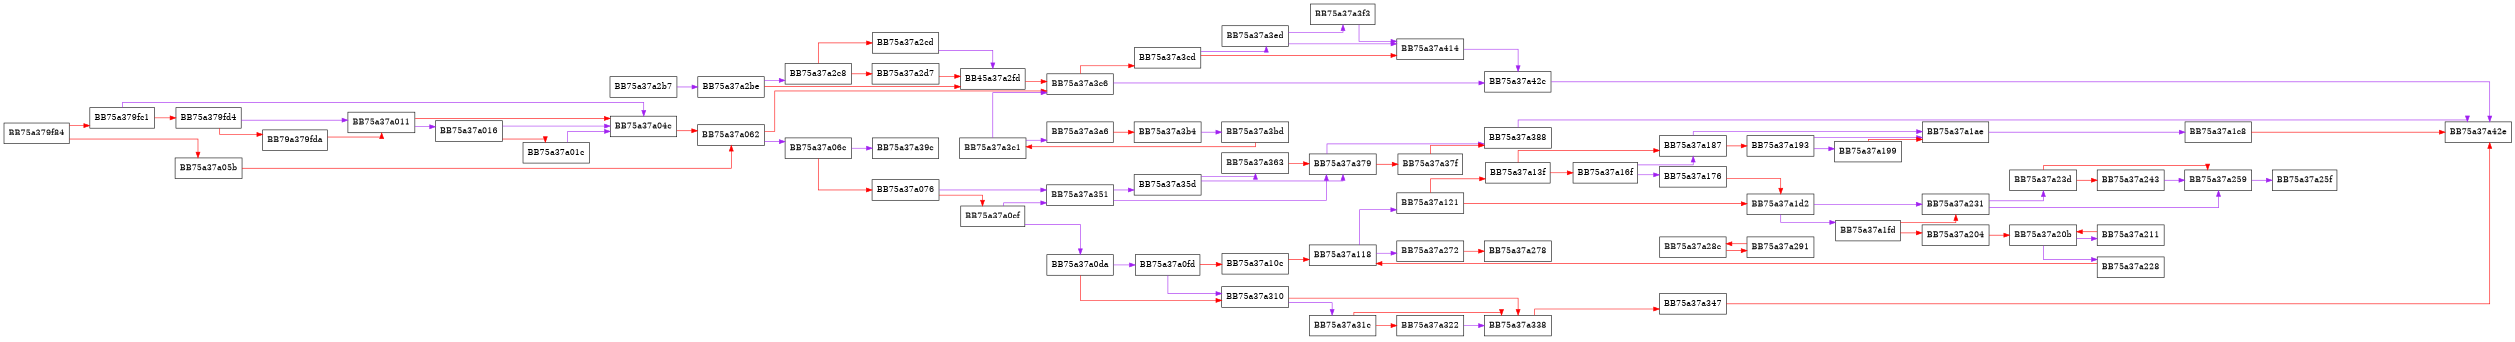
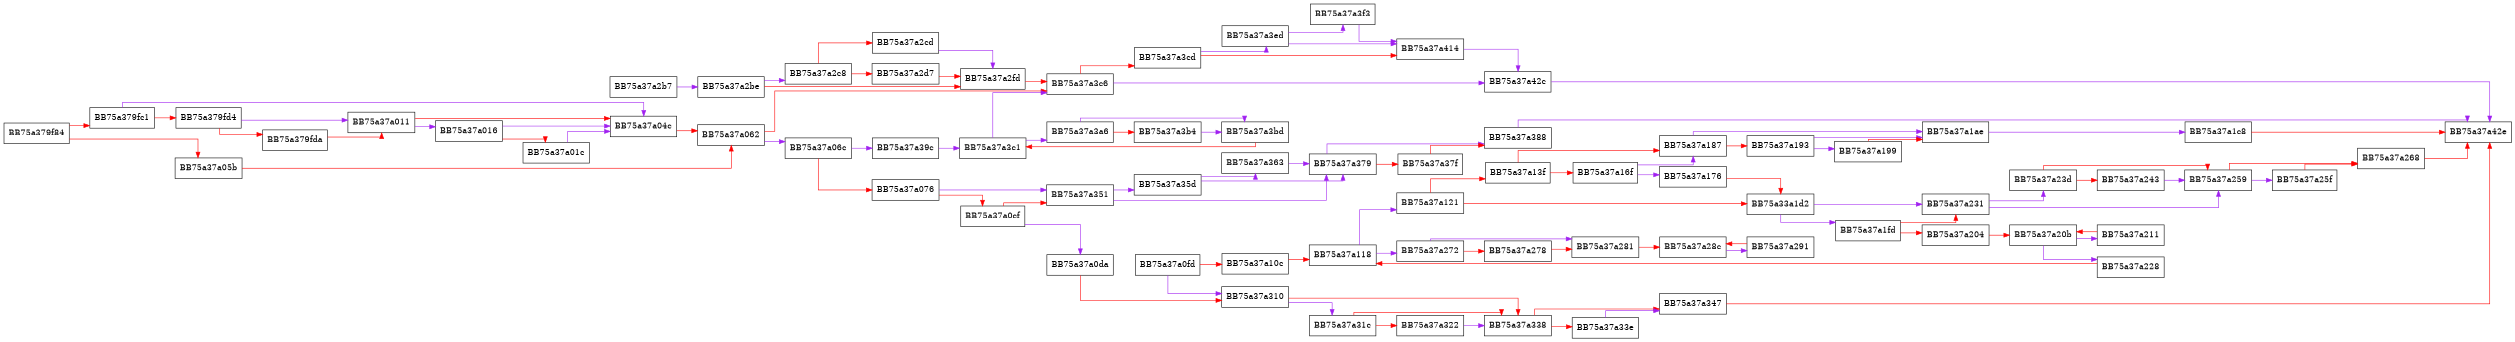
(993, 79) -> (993, 79)
none -> (1161, 118)
(295, 140) -> (295, 140)
none -> (946, 148)
none -> (2391, 159)
(1296, 164) -> (1296, 164)
(1021, 203) -> (1021, 203)
(1780, 204) -> (1780, 204)
none -> (1605, 247)
(1734, 251) -> (1734, 251)
(1121, 265) -> none
none -> (1605, 328)
